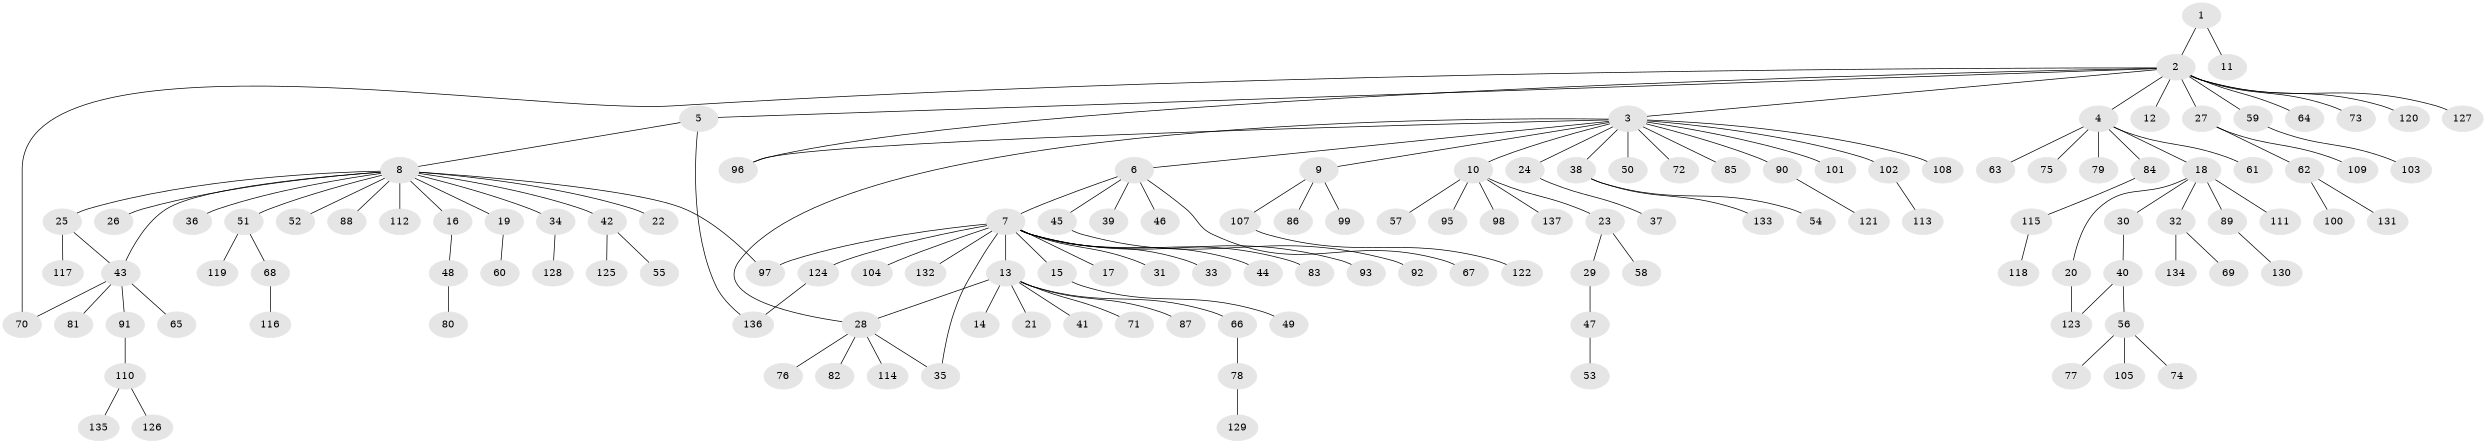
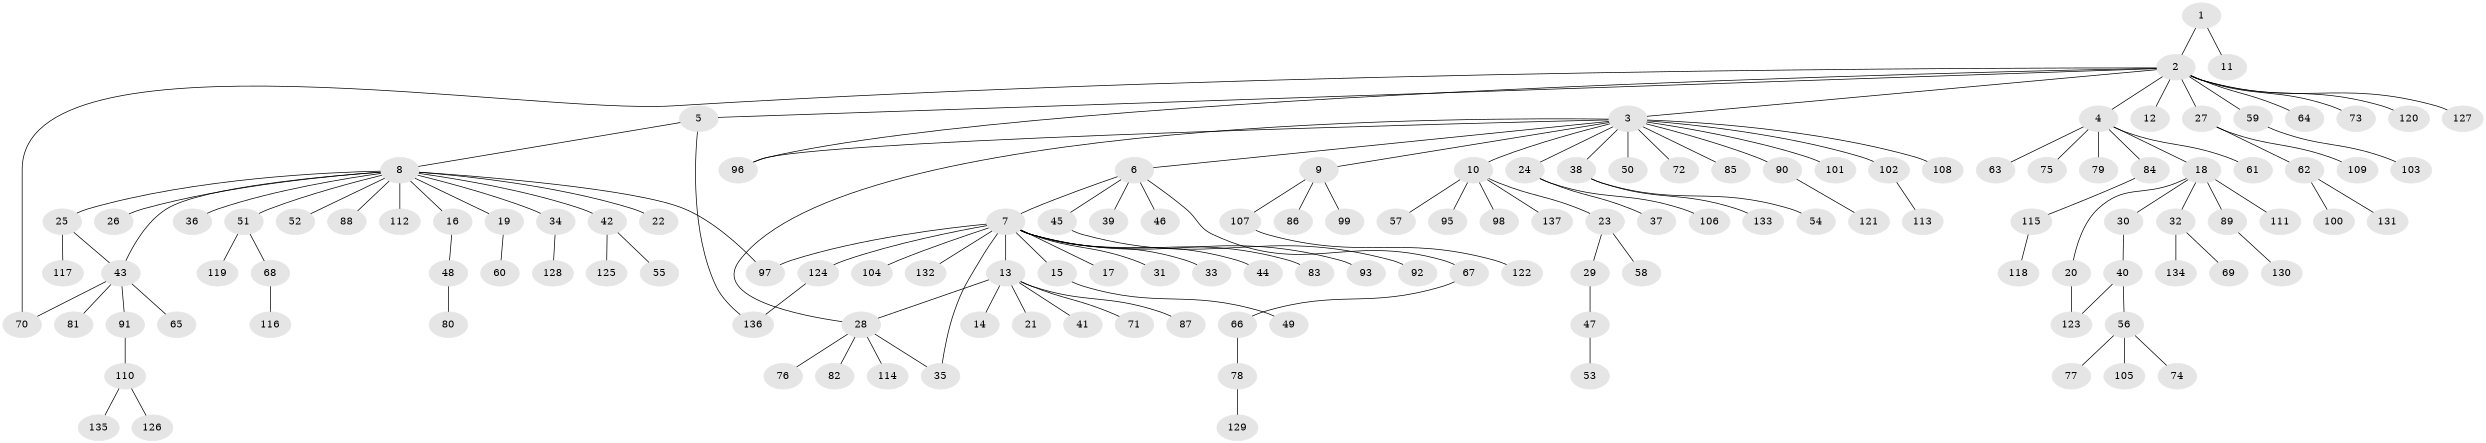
none -> (1710, 222)
(1122, 299) -> (1353, 299)
